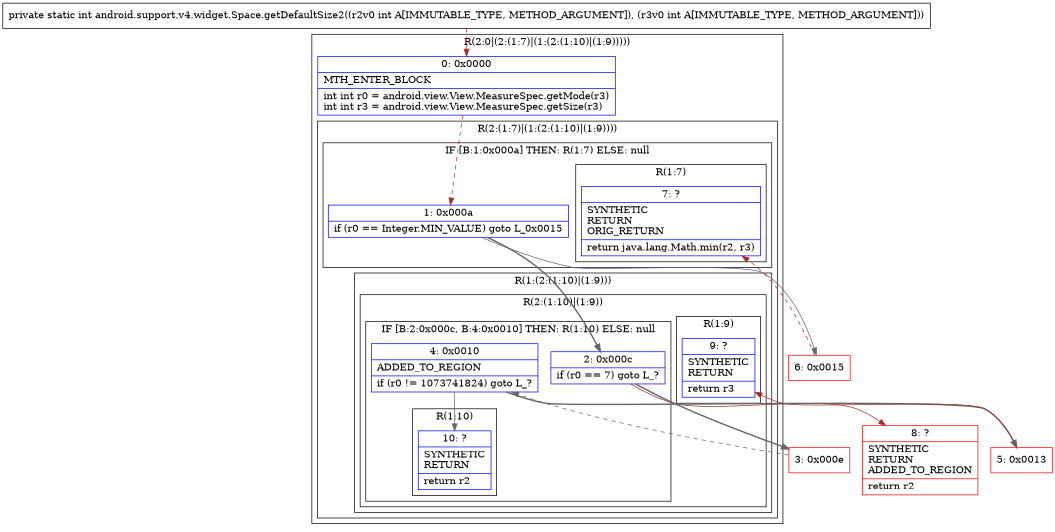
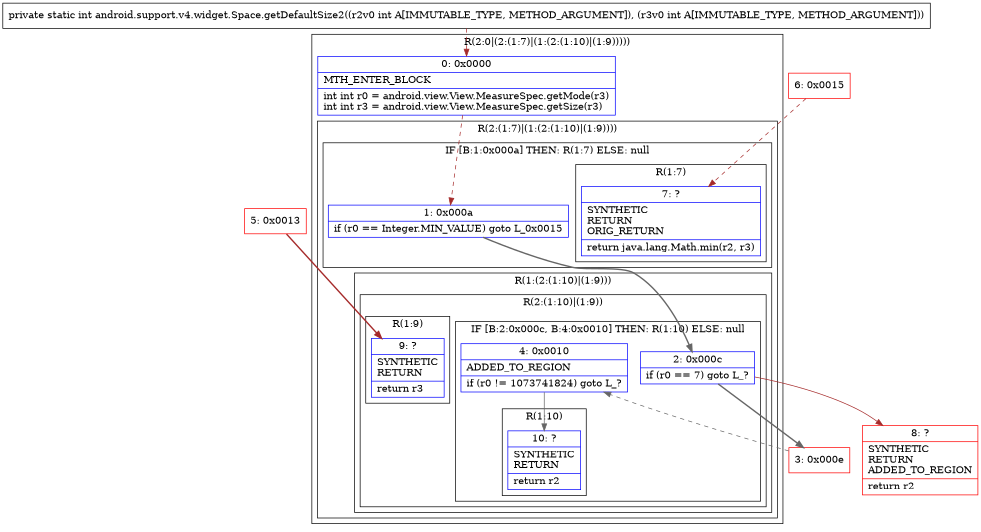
(667, 268) -> none
(662, 404) -> none
(898, 404) -> (332, 284)
